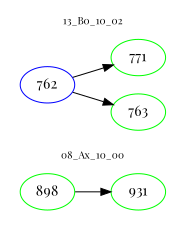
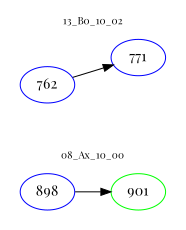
(138, 58) -> (138, 58)
(138, 112) -> none
(47, 192) -> (47, 192)
(138, 192) -> (138, 192)
